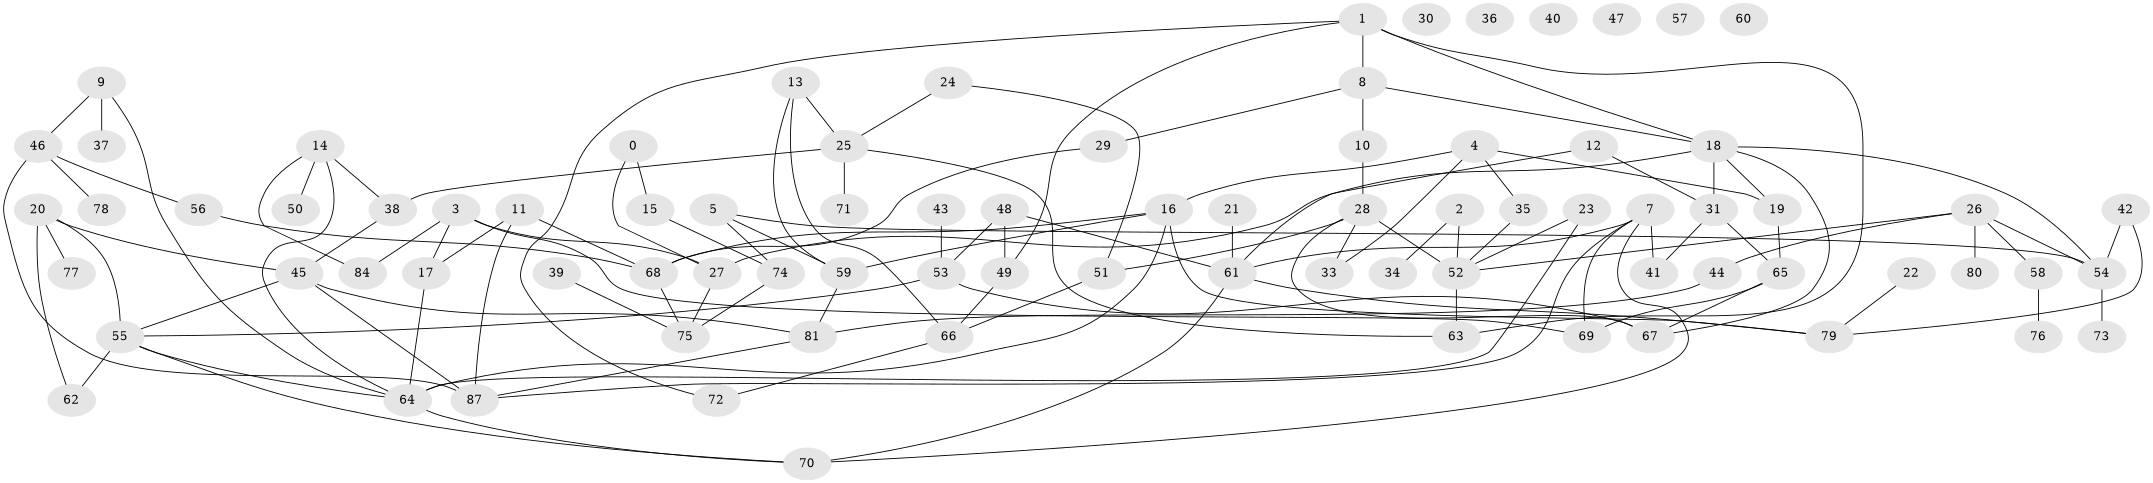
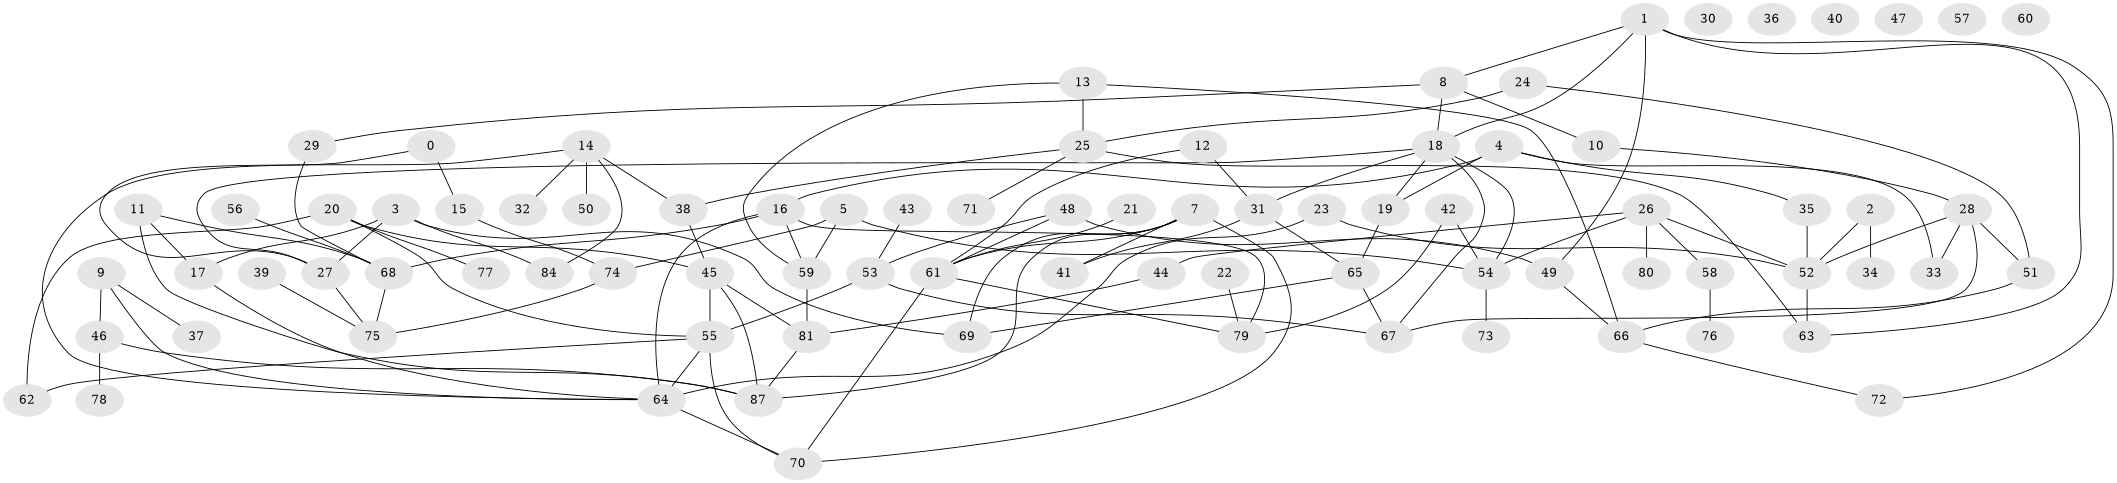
(117, 181) -> none
none -> (523, 210)
